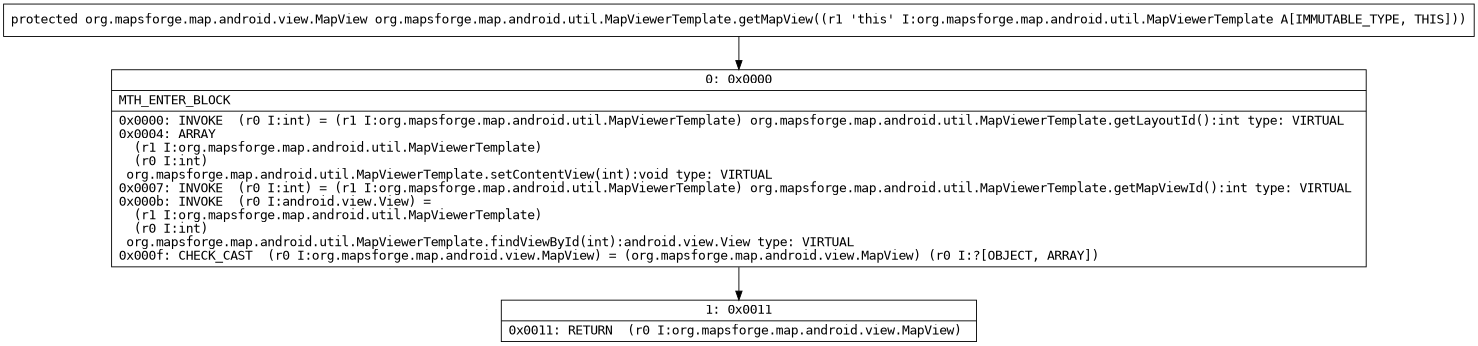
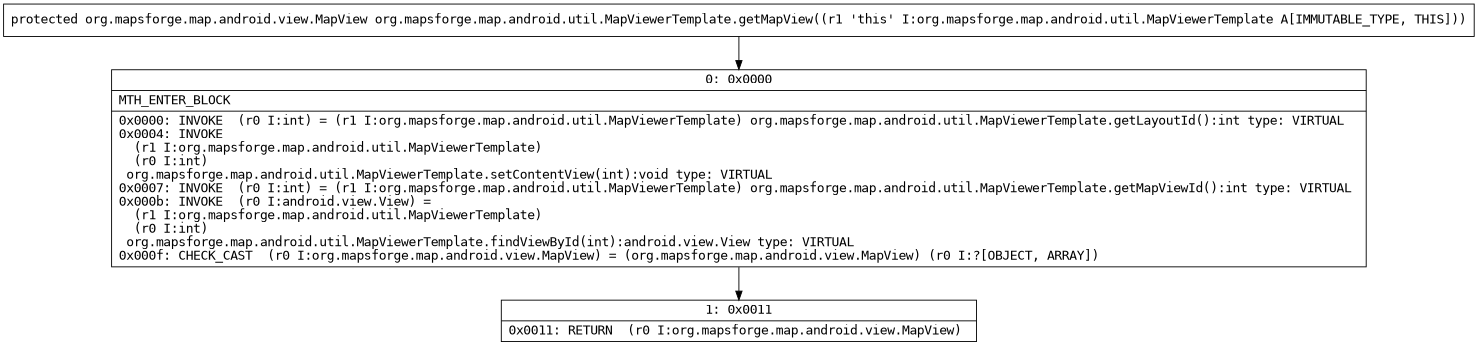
(175, 135) -> (179, 135)
